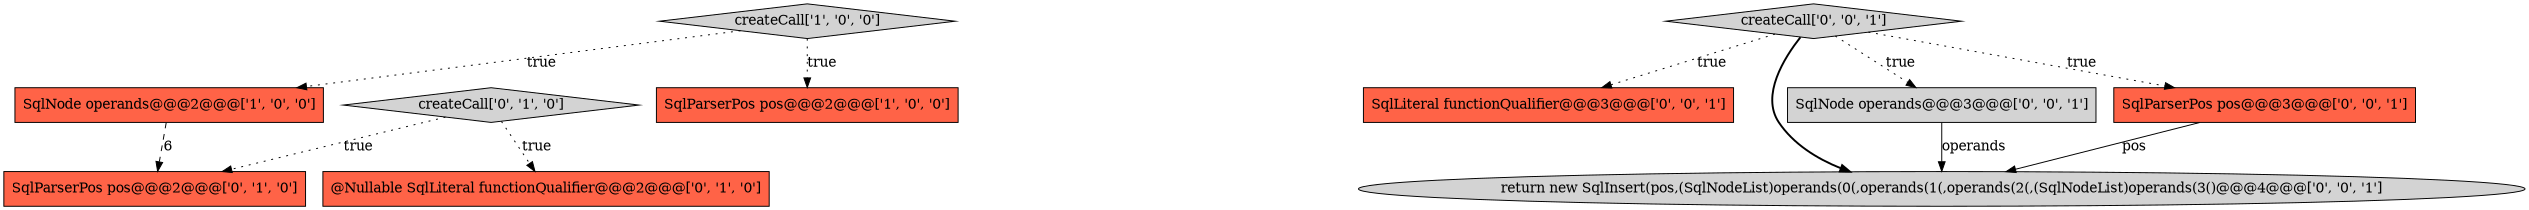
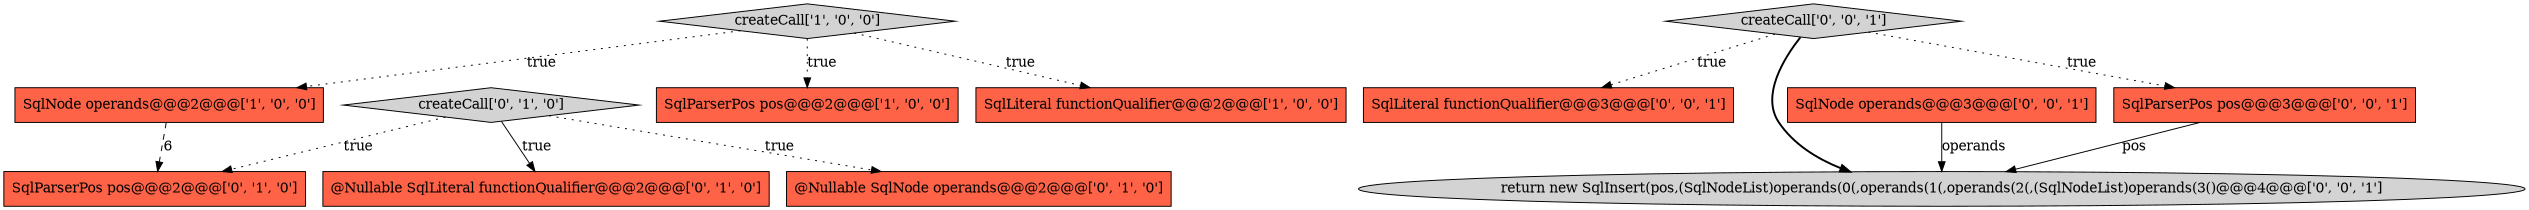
(1872, 59) -> none
none -> (1161, 105)
(1942, 105) -> (1942, 105)
(516, 142) -> (516, 142)
none -> (979, 189)
